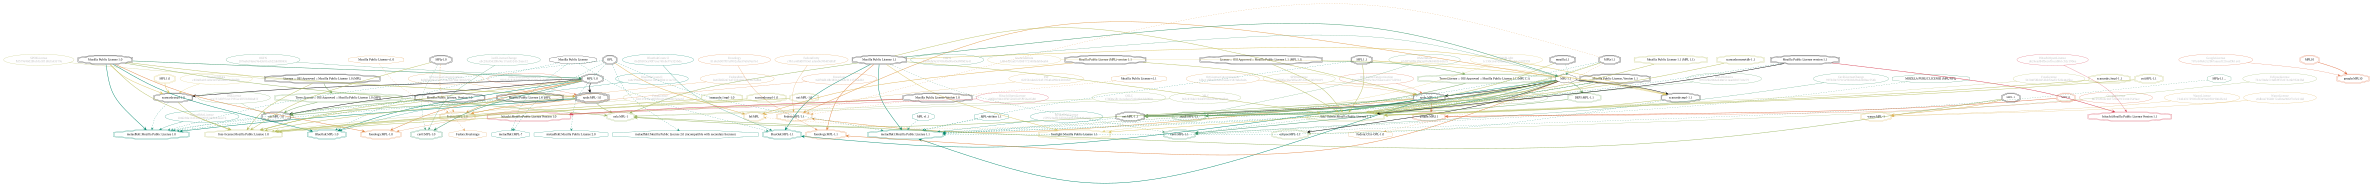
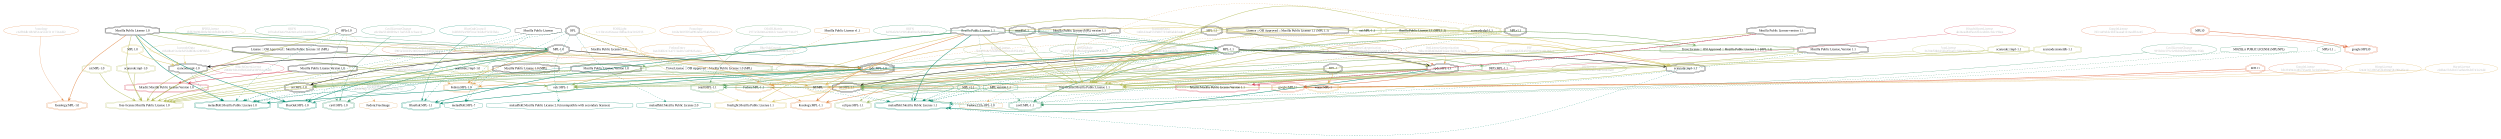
none -> (1482, 31)
none -> (289, 57)
(441, 60) -> (346, 31)
(1566, 79) -> (1228, 50)
(1653, 85) -> (1452, 59)
(500, 97) -> none
(1423, 115) -> (1051, 70)
